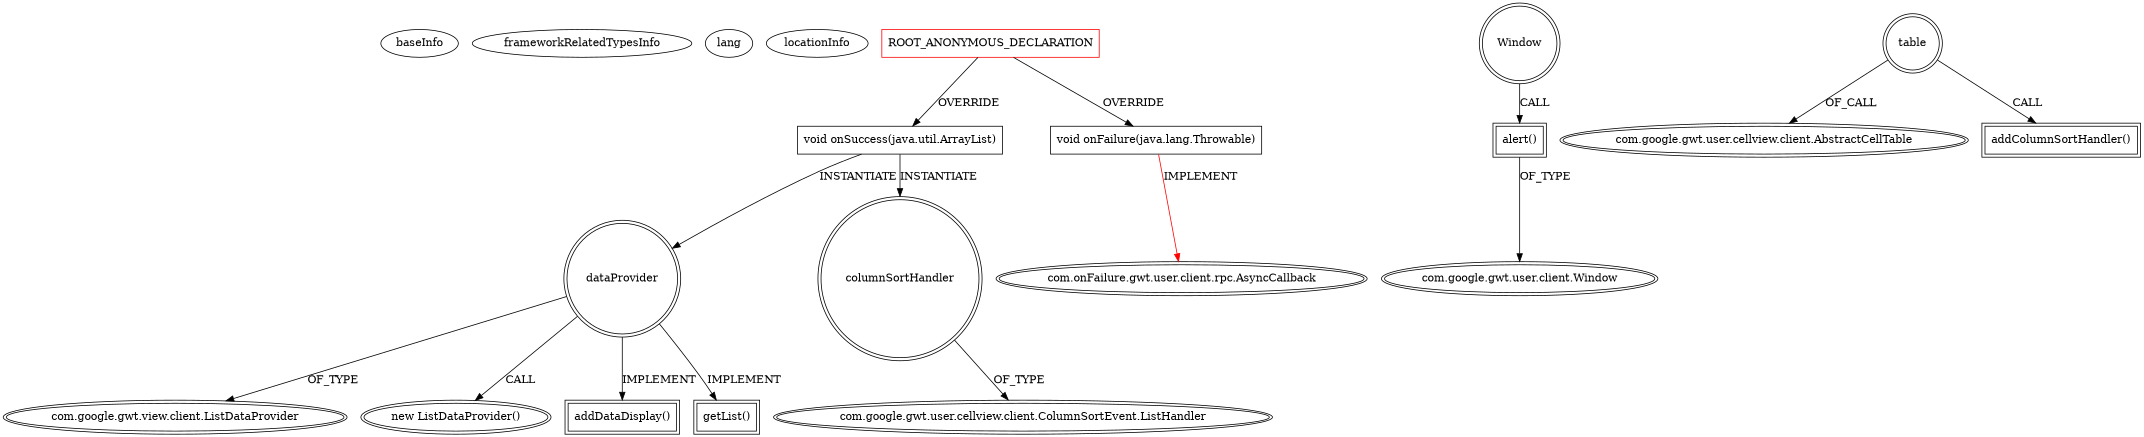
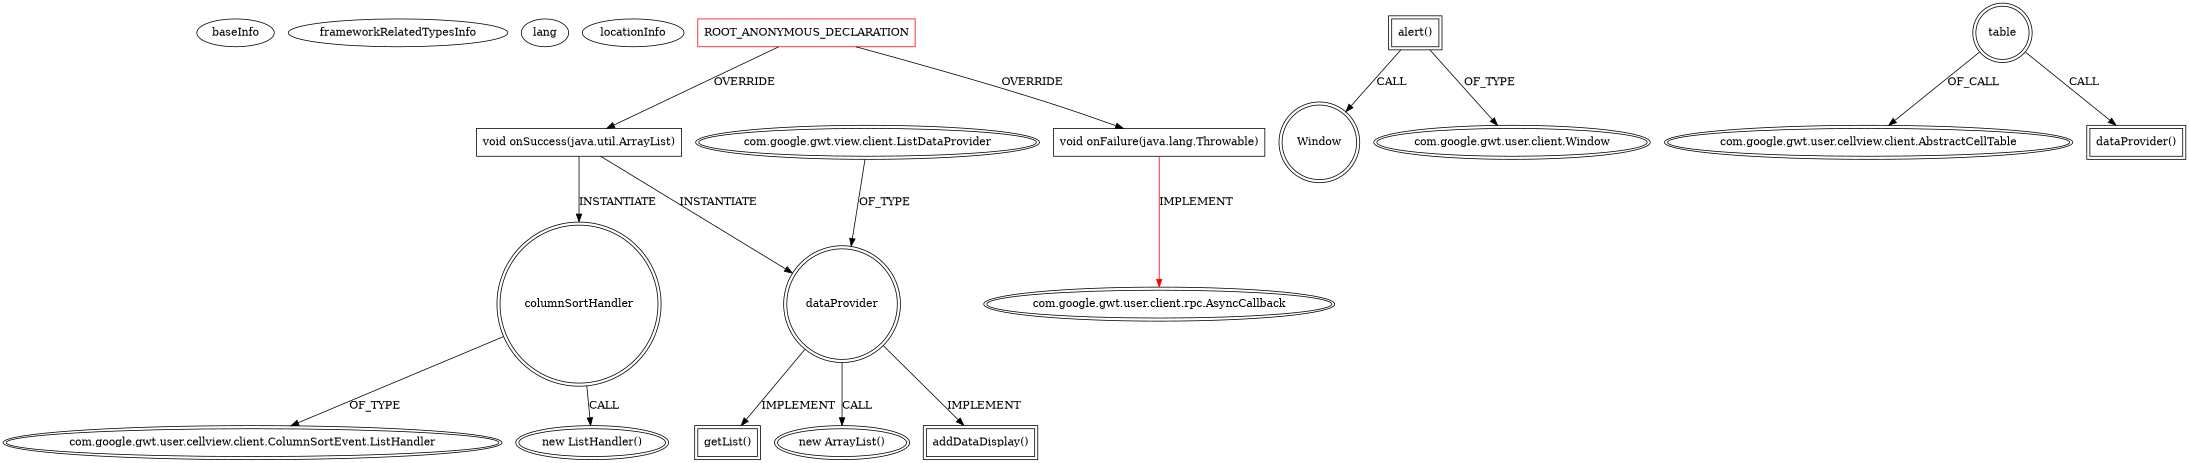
(1520, 99) -> (1376, 78)
(2061, 140) -> (2136, 142)
(1182, 279) -> (1159, 304)
(400, 348) -> (859, 199)
(456, 417) -> (842, 443)
none -> (592, 443)
